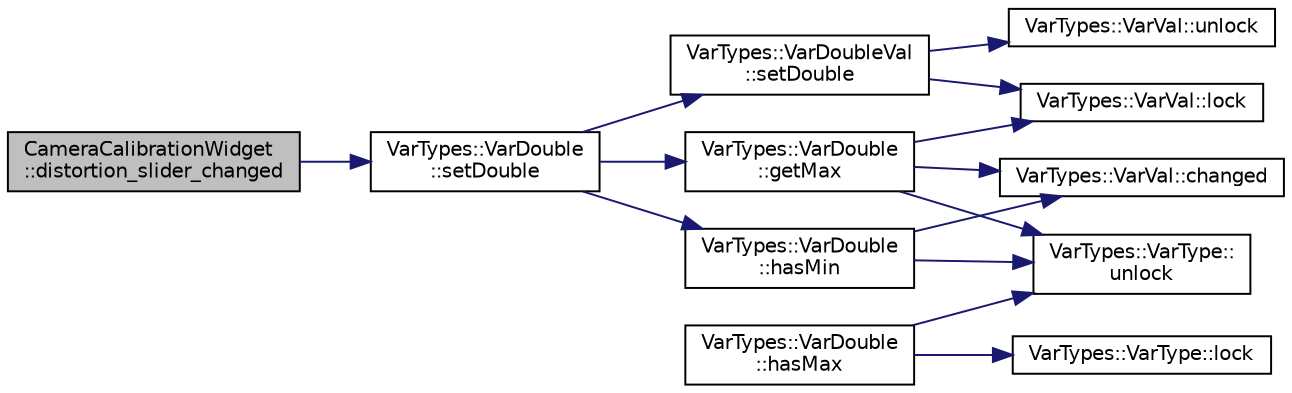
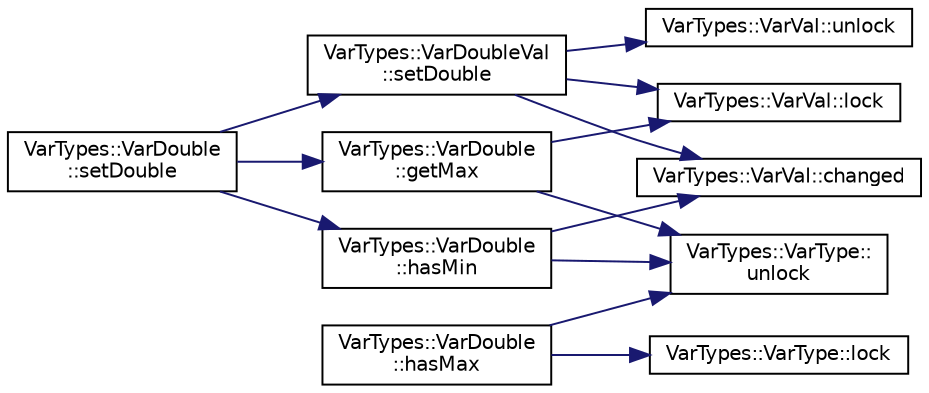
(154, 162) -> none
(947, 168) -> (589, 123)
